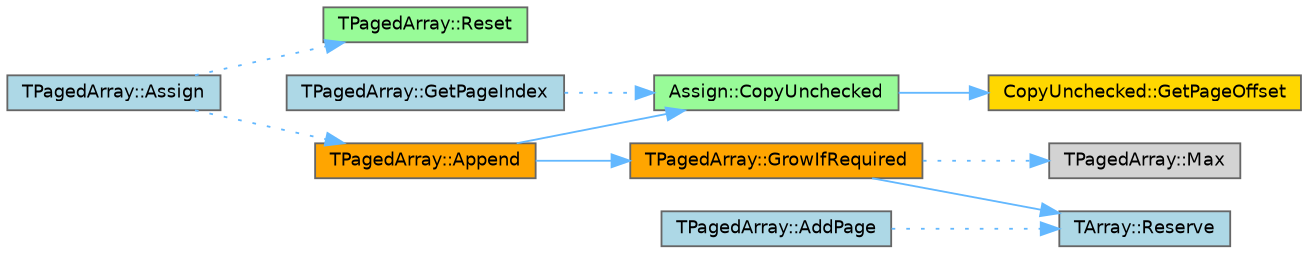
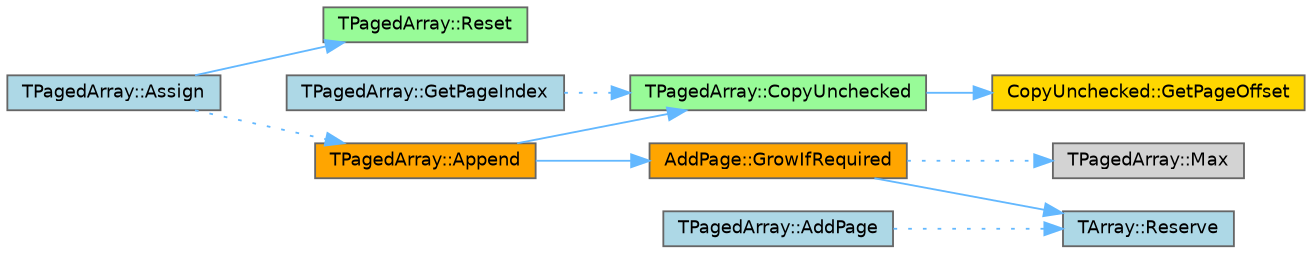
(260, 61) -> (260, 61)
(776, 93) -> (778, 93)
(776, 161) -> (778, 161)
